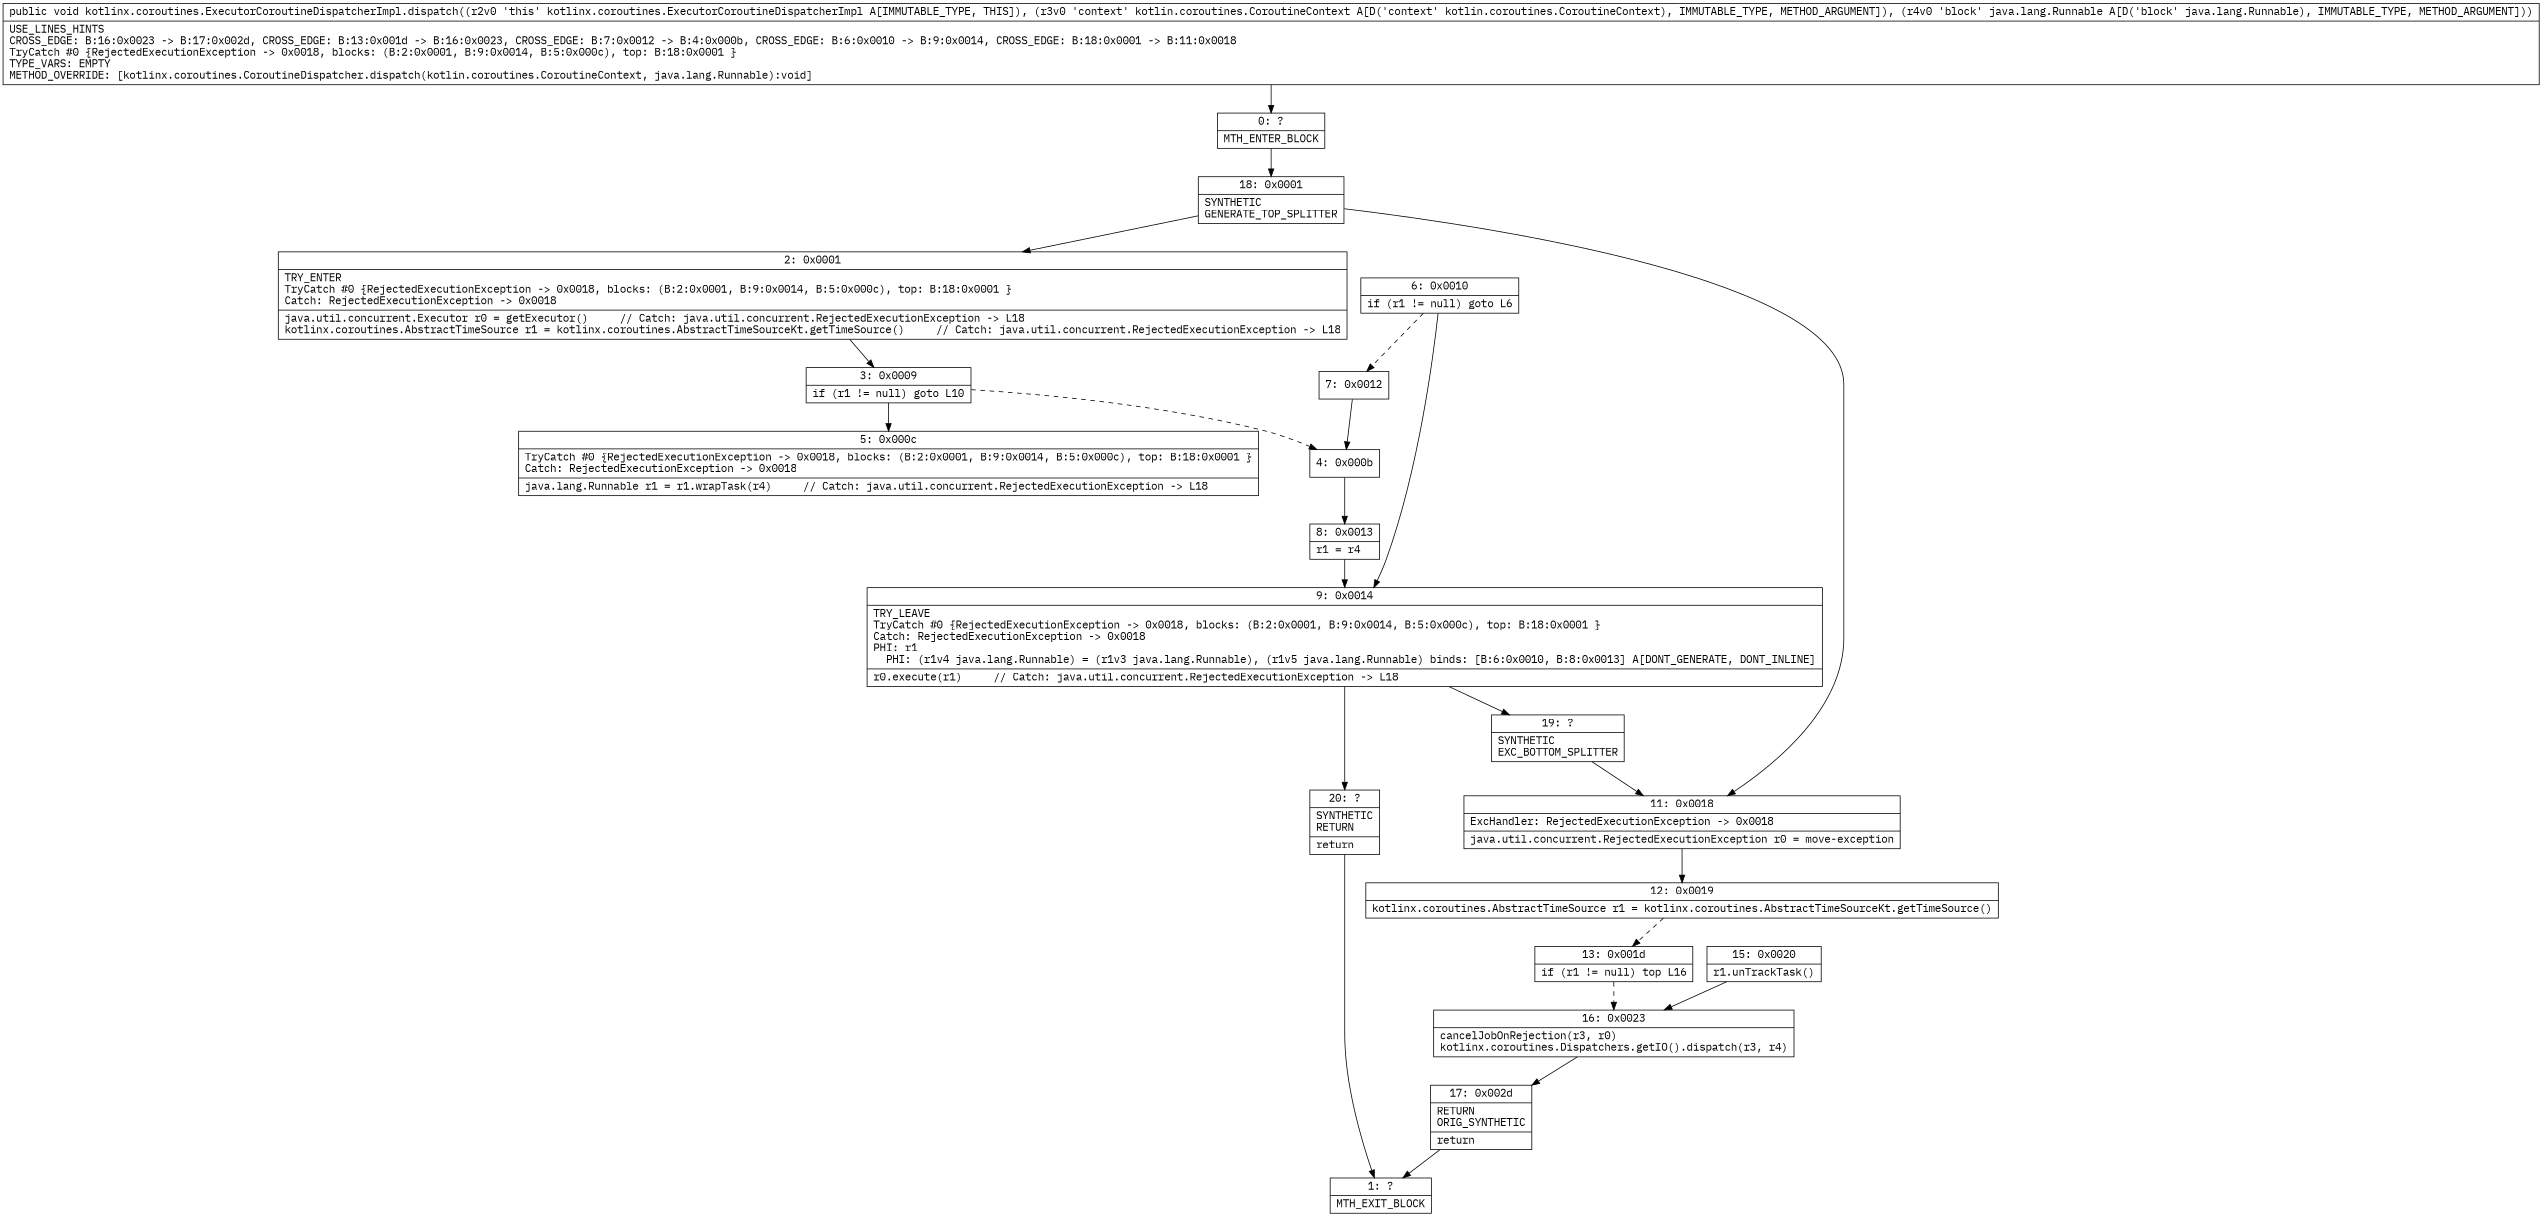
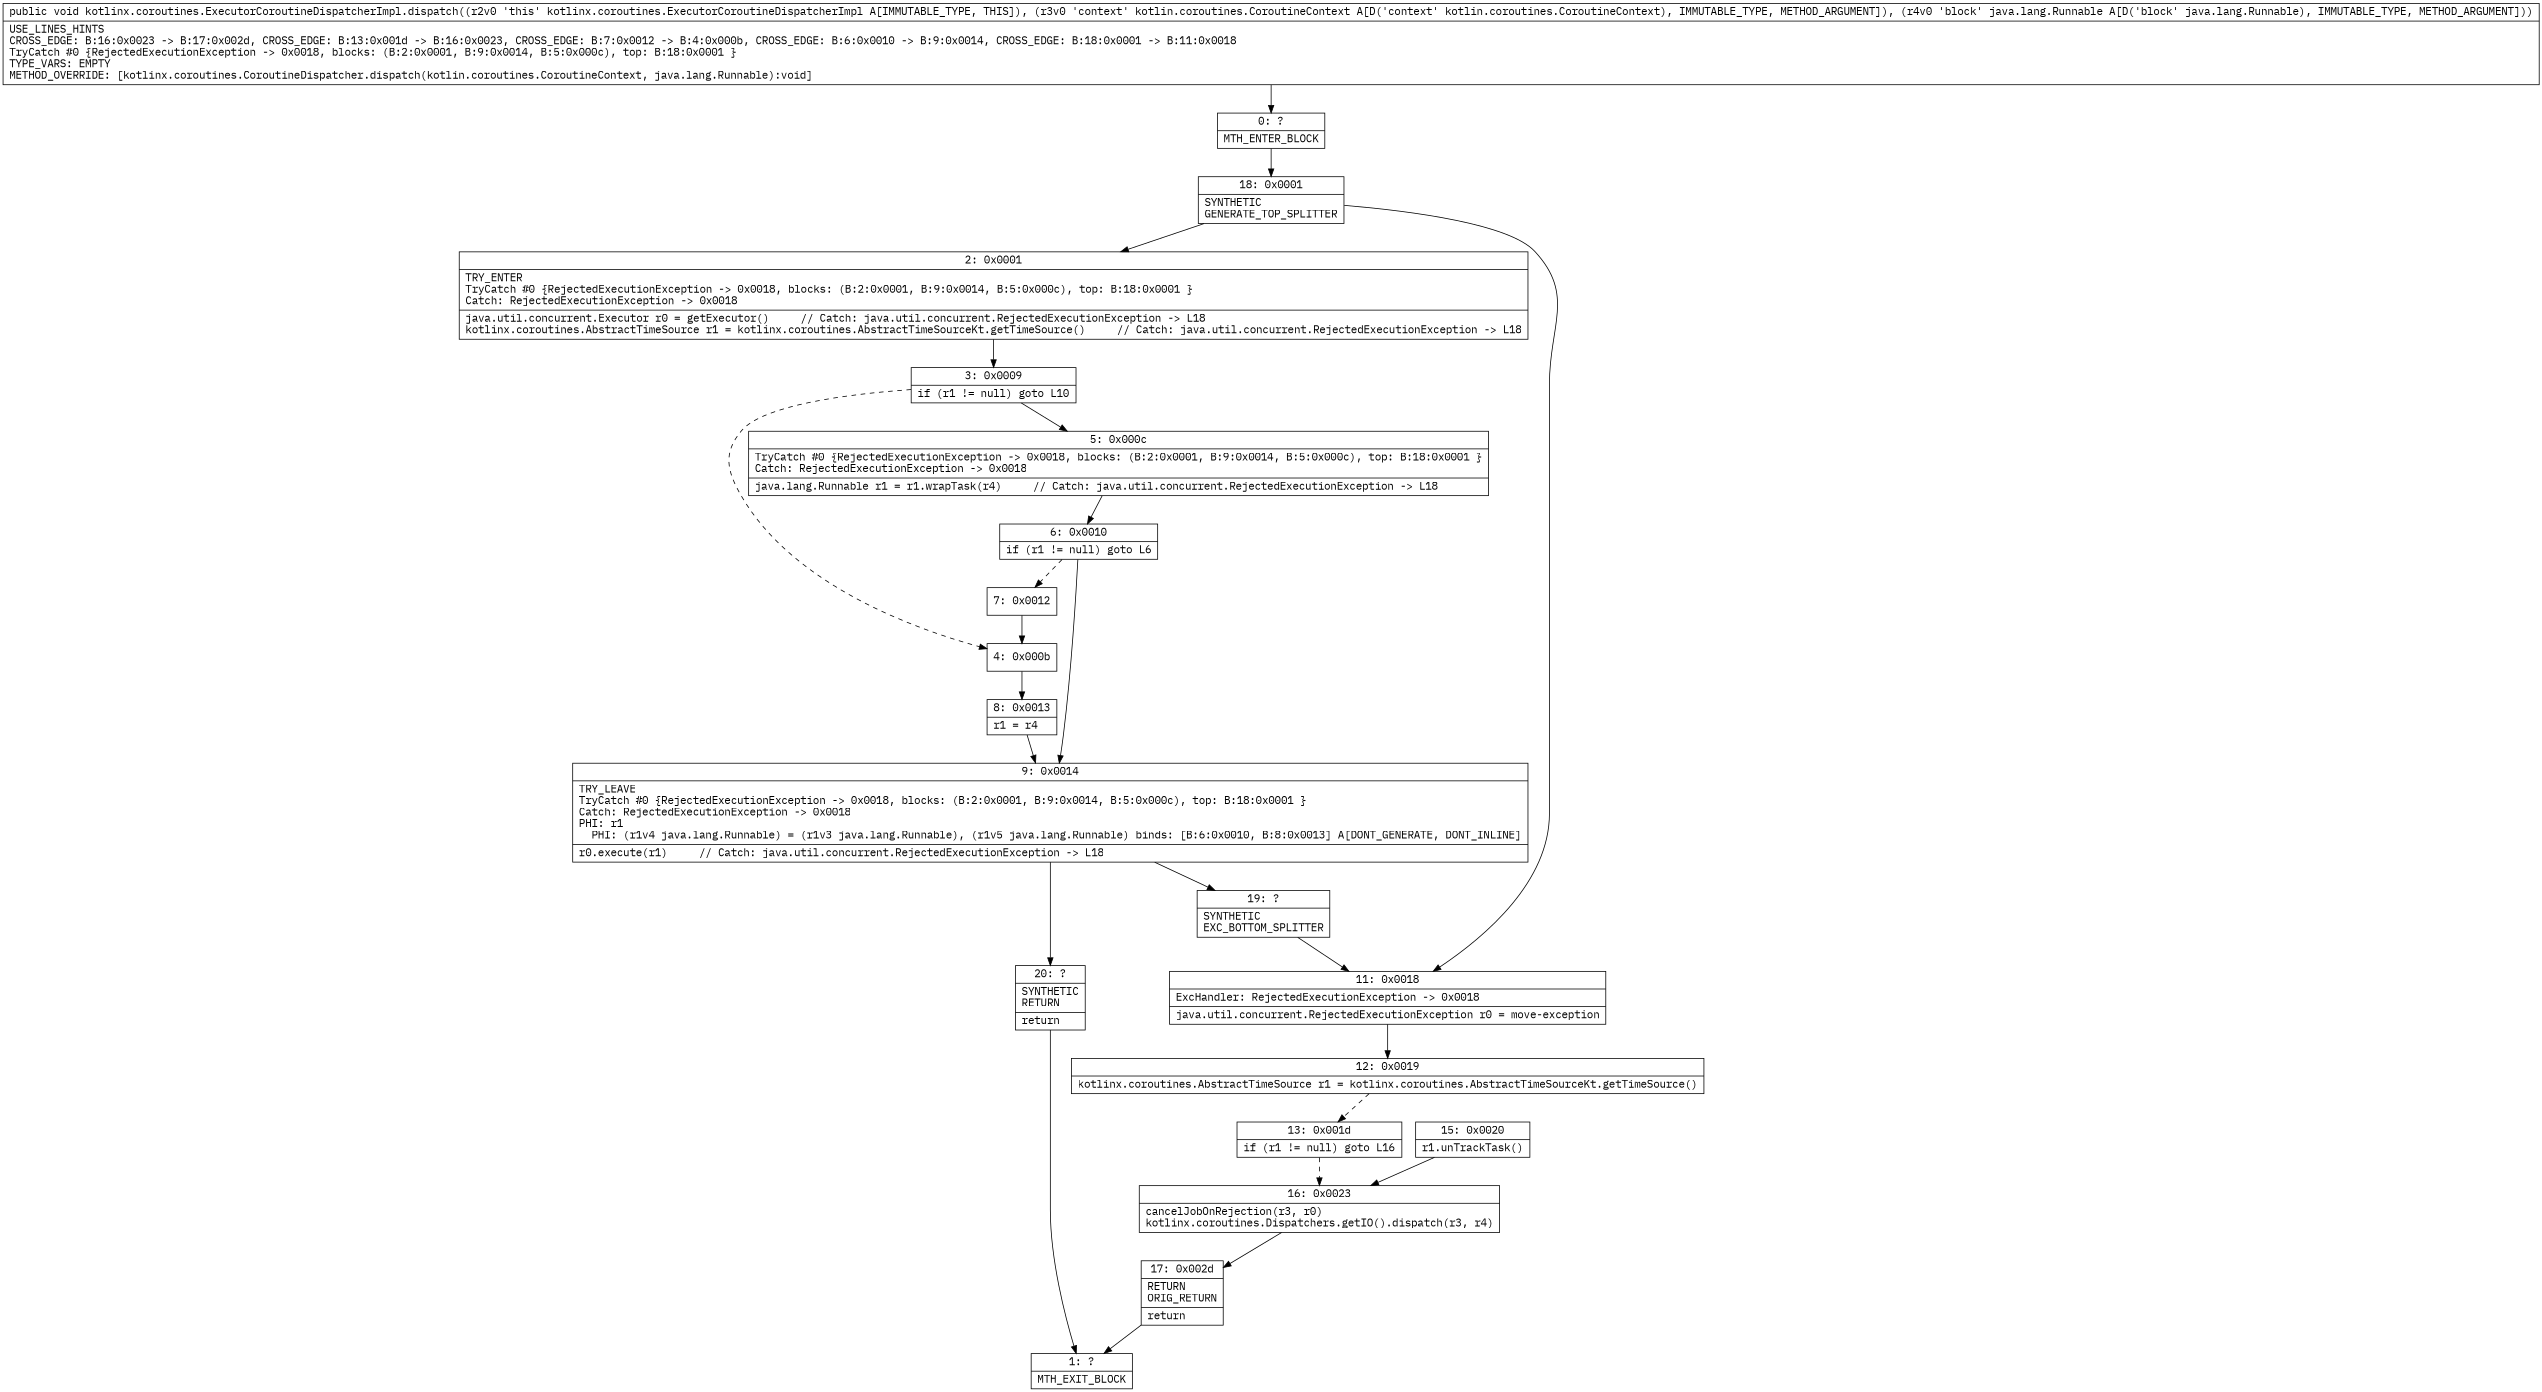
none -> (1097, 506)
(1614, 973) -> (1319, 1148)
(1481, 1123) -> (1182, 1298)
